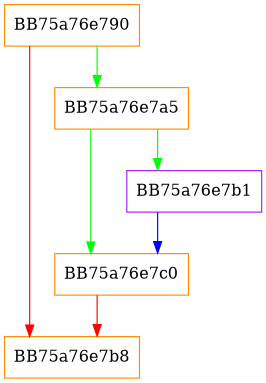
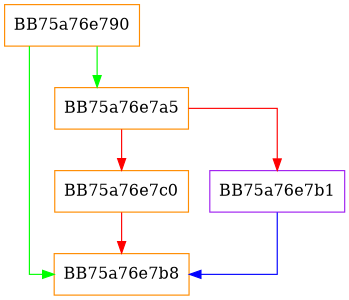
(158, 144) -> (258, 108)
(30, 186) -> (29, 167)
(91, 186) -> (122, 144)
(158, 227) -> (270, 274)
